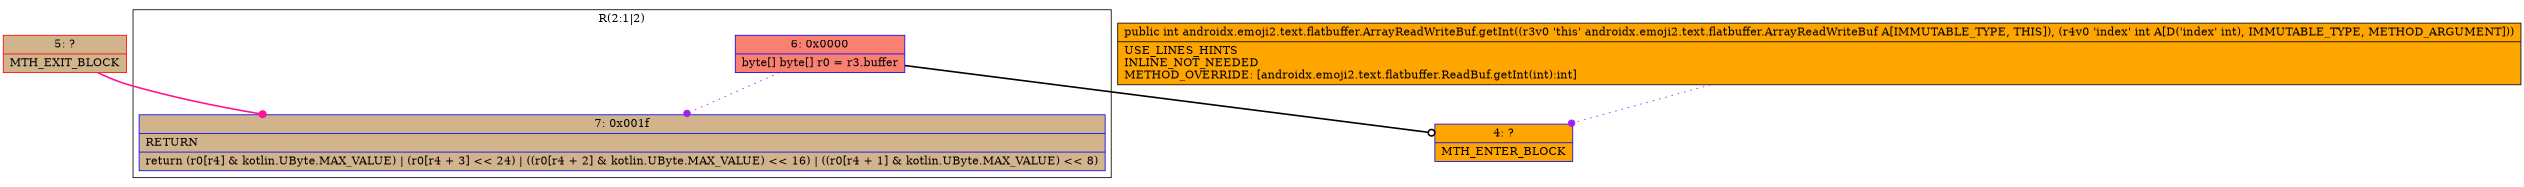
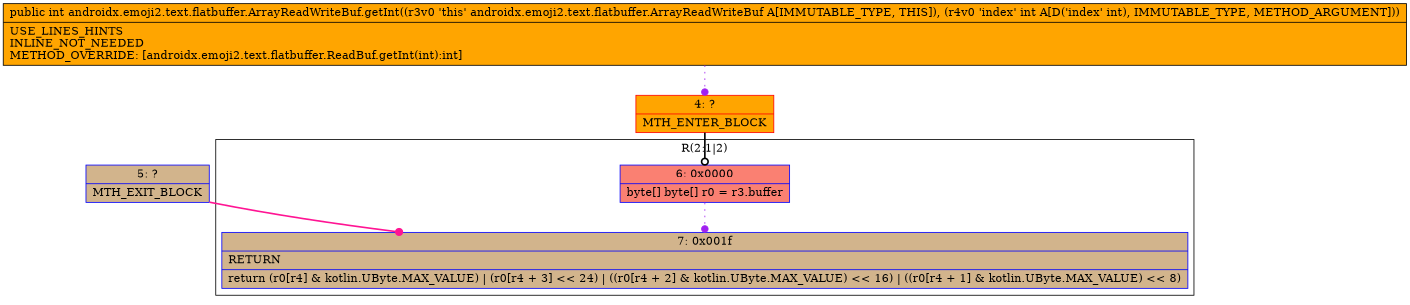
(65, 54) -> (148, 184)
(1166, 99) -> (705, 145)
(1504, 143) -> (705, 114)
